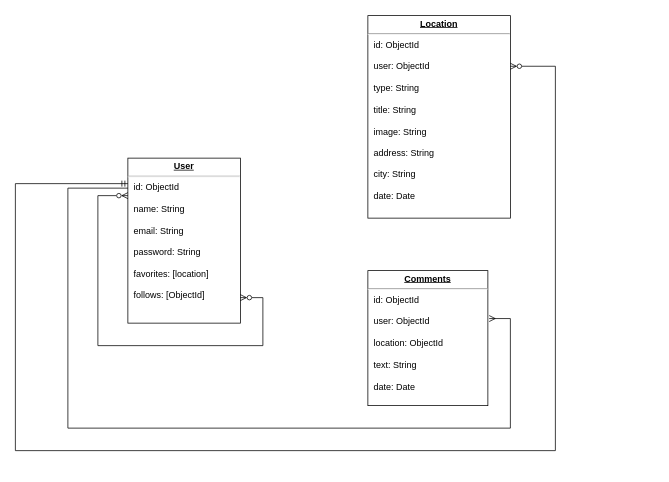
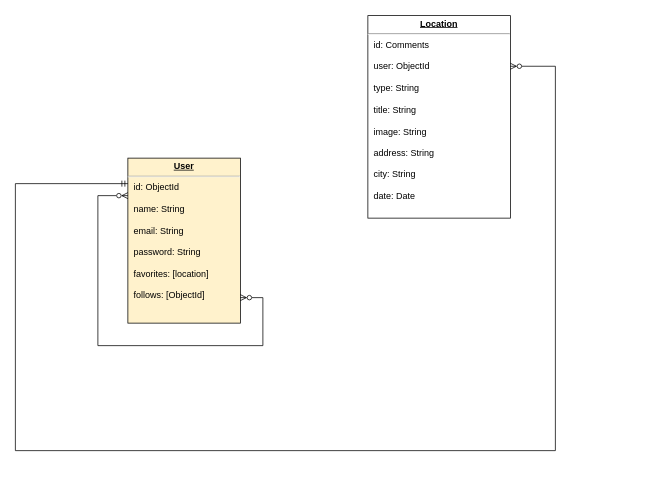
(402, 64) -> (402, 64)
(184, 240) -> (184, 240)
(428, 338) -> none
(204, 428) -> none
